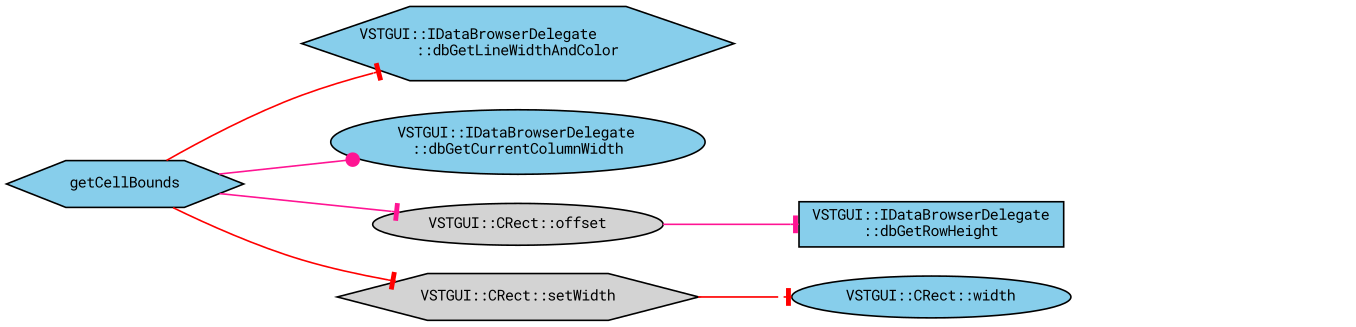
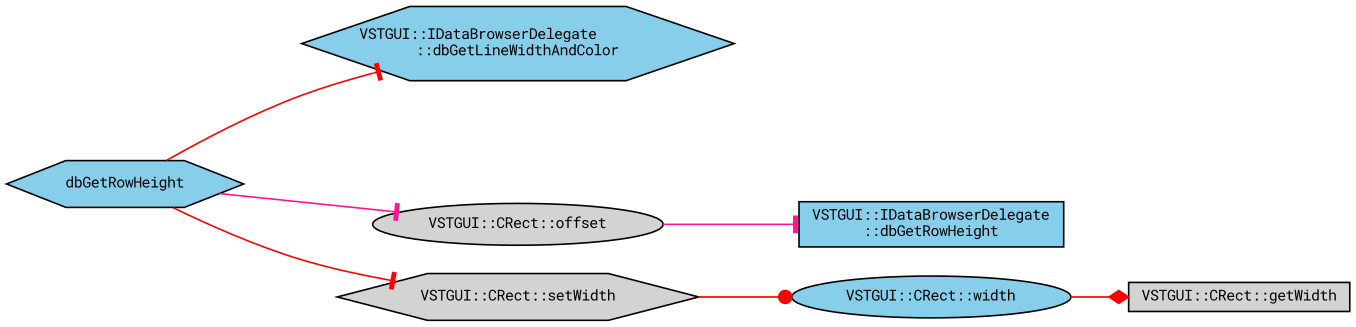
(518, 142) -> none
(125, 184) -> (125, 184)
(738, 297) -> (738, 297)
none -> (1239, 297)
